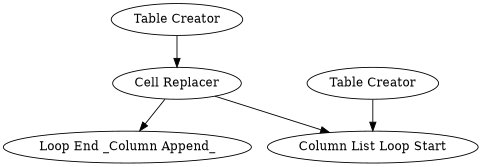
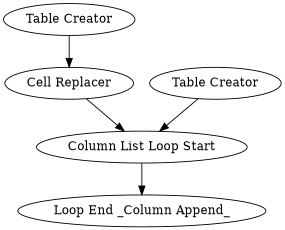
(155, 112) -> (142, 175)
